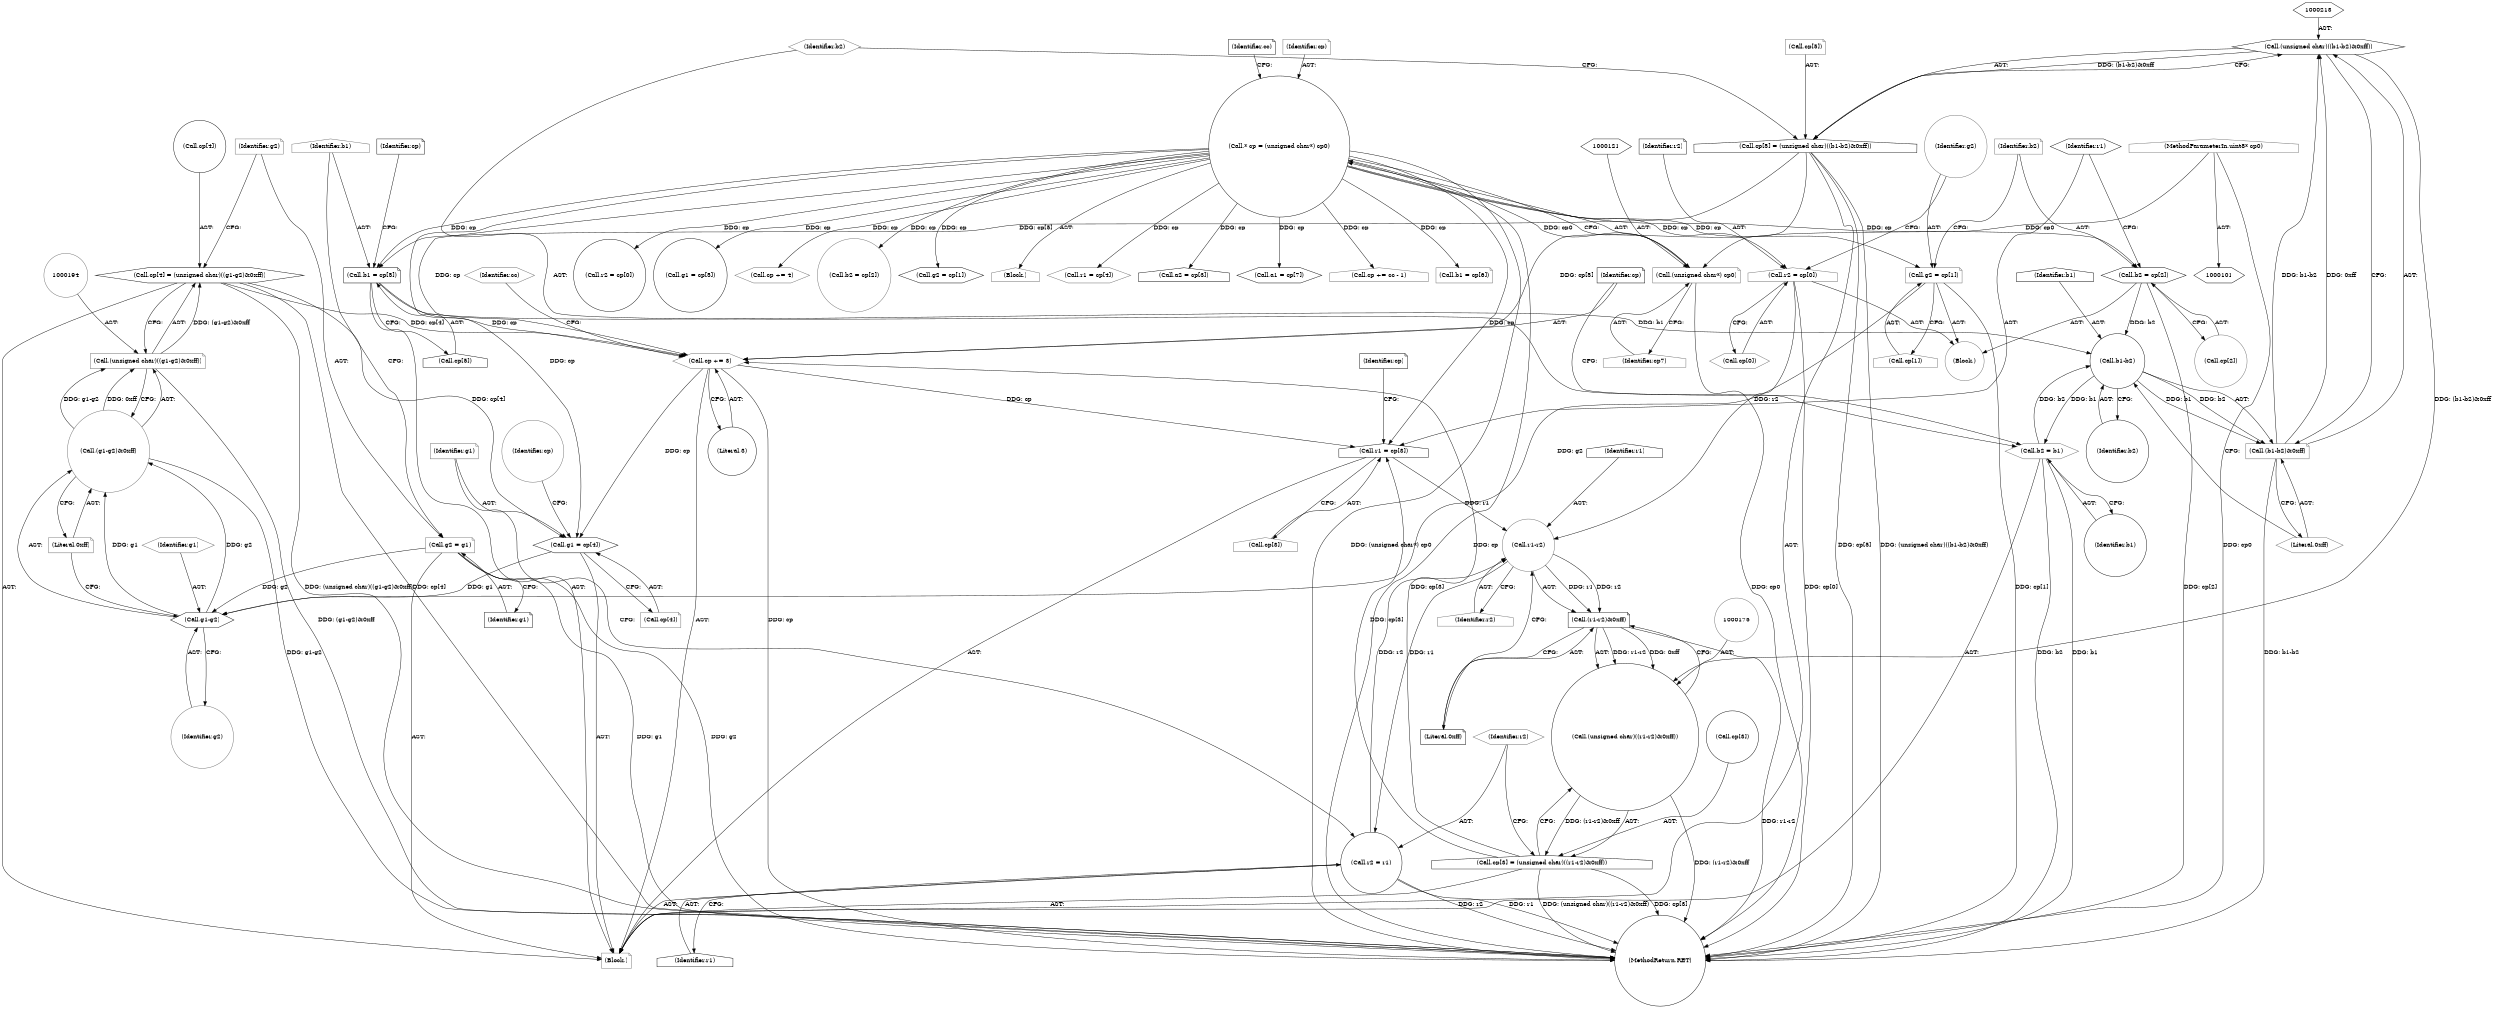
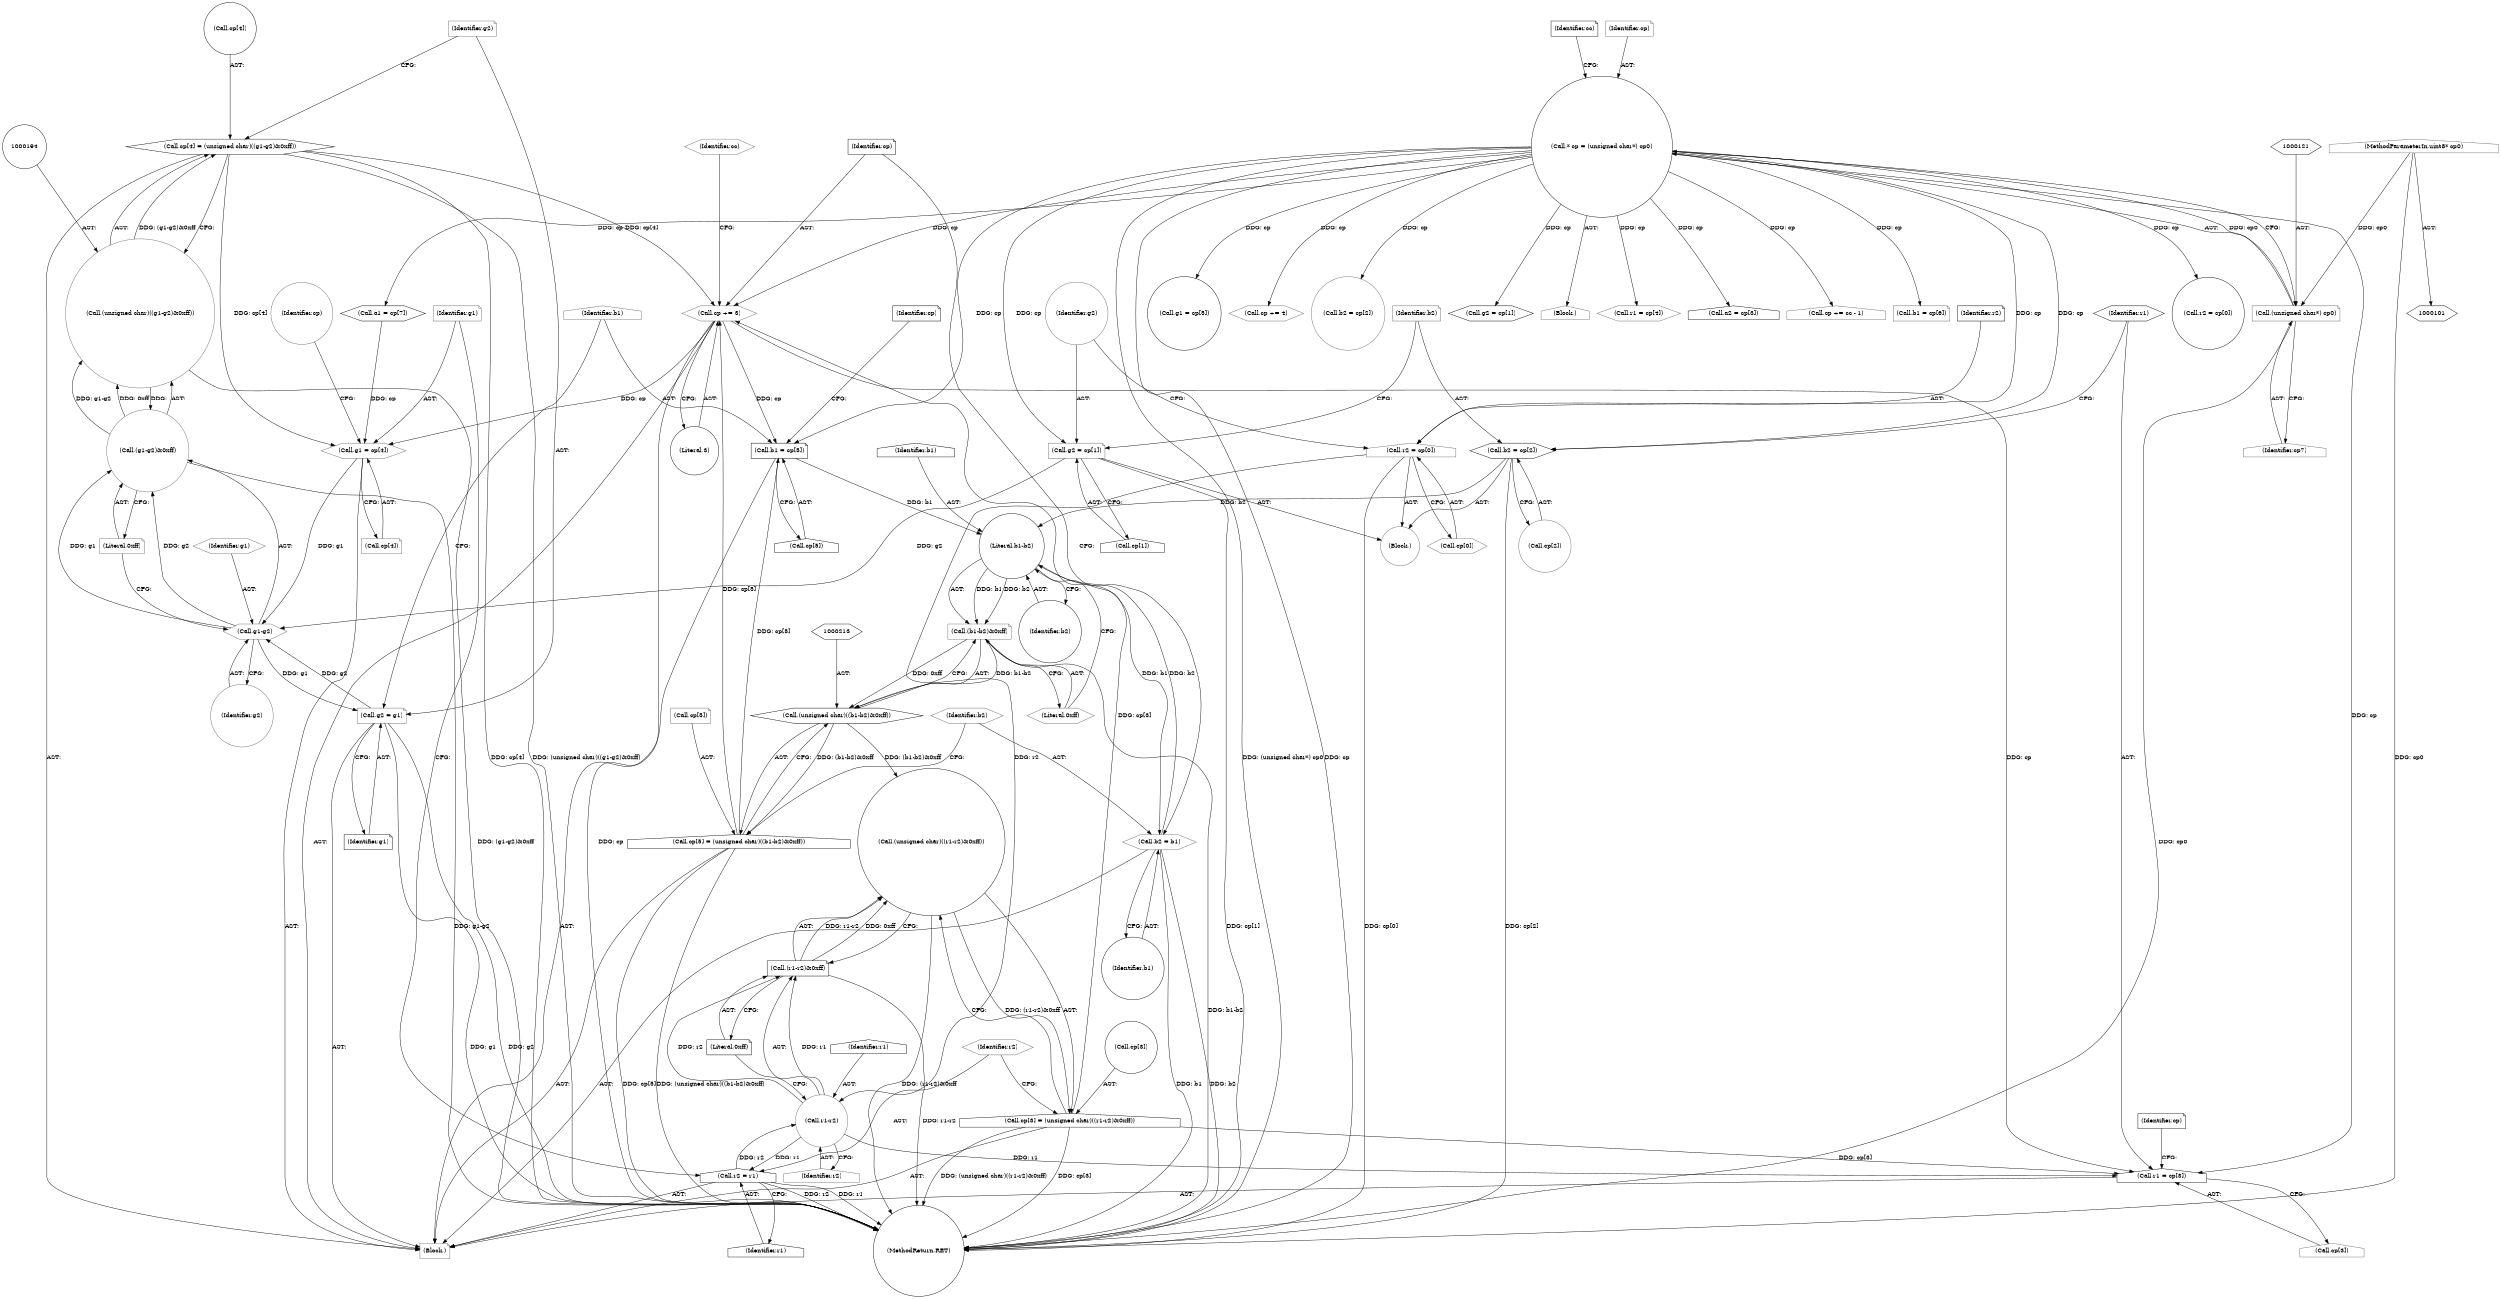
(618, 204) -> (374, 380)
(66, 275) -> (24, 147)
(510, 329) -> (749, 380)
(148, 361) -> (140, 313)
(1905, 361) -> (1132, 546)
(2117, 361) -> (1012, 546)
(149, 399) -> (160, 399)
(1448, 493) -> (1477, 1172)
(575, 545) -> (364, 451)
(202, 620) -> (255, 632)
(1737, 620) -> none
none -> (296, 686)
(1371, 863) -> (738, 1176)
